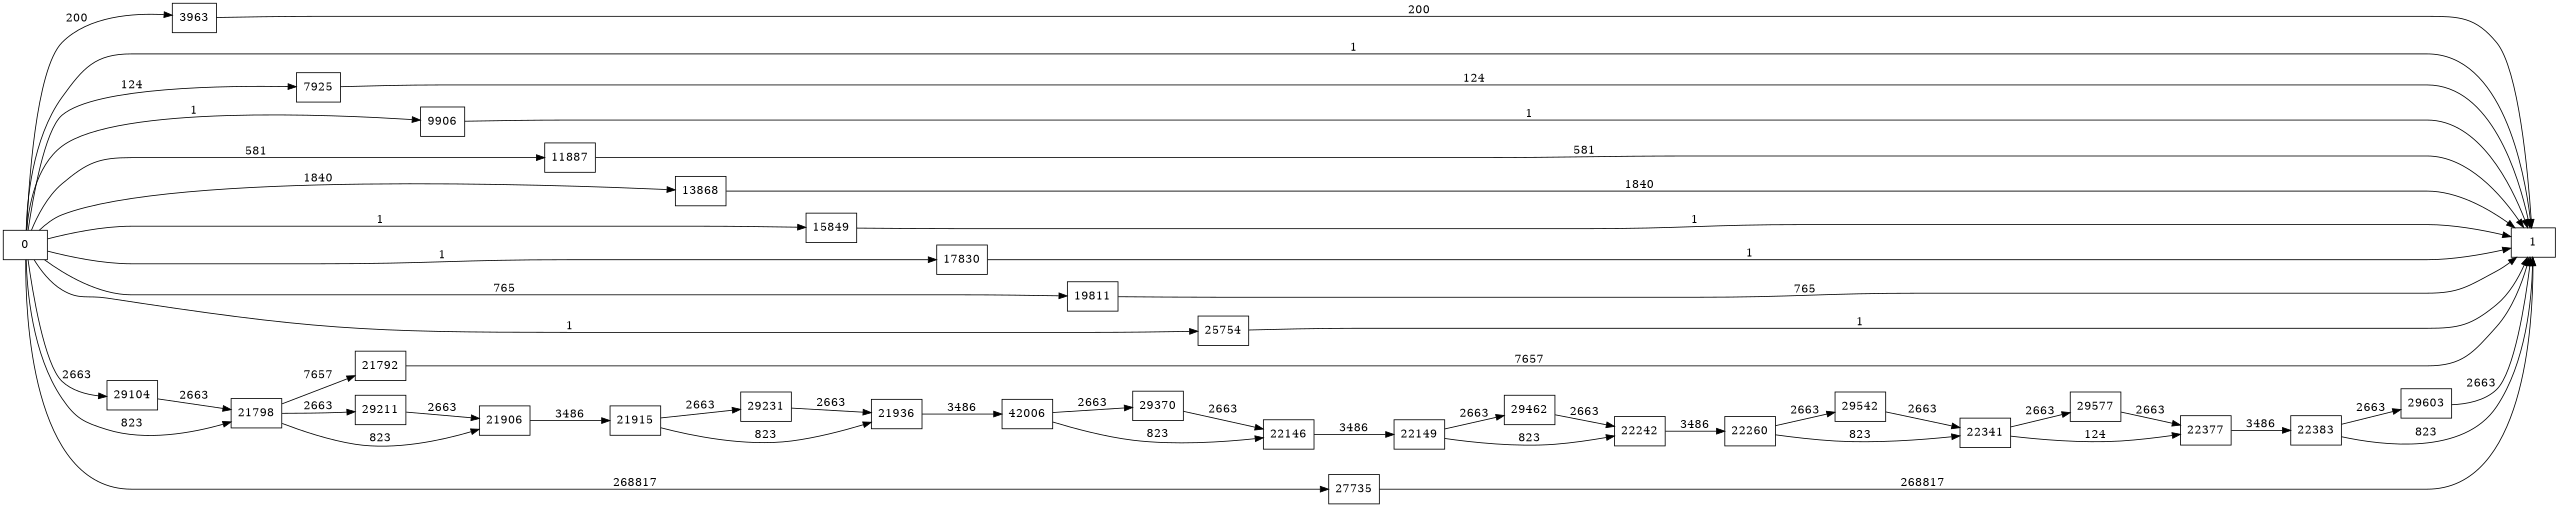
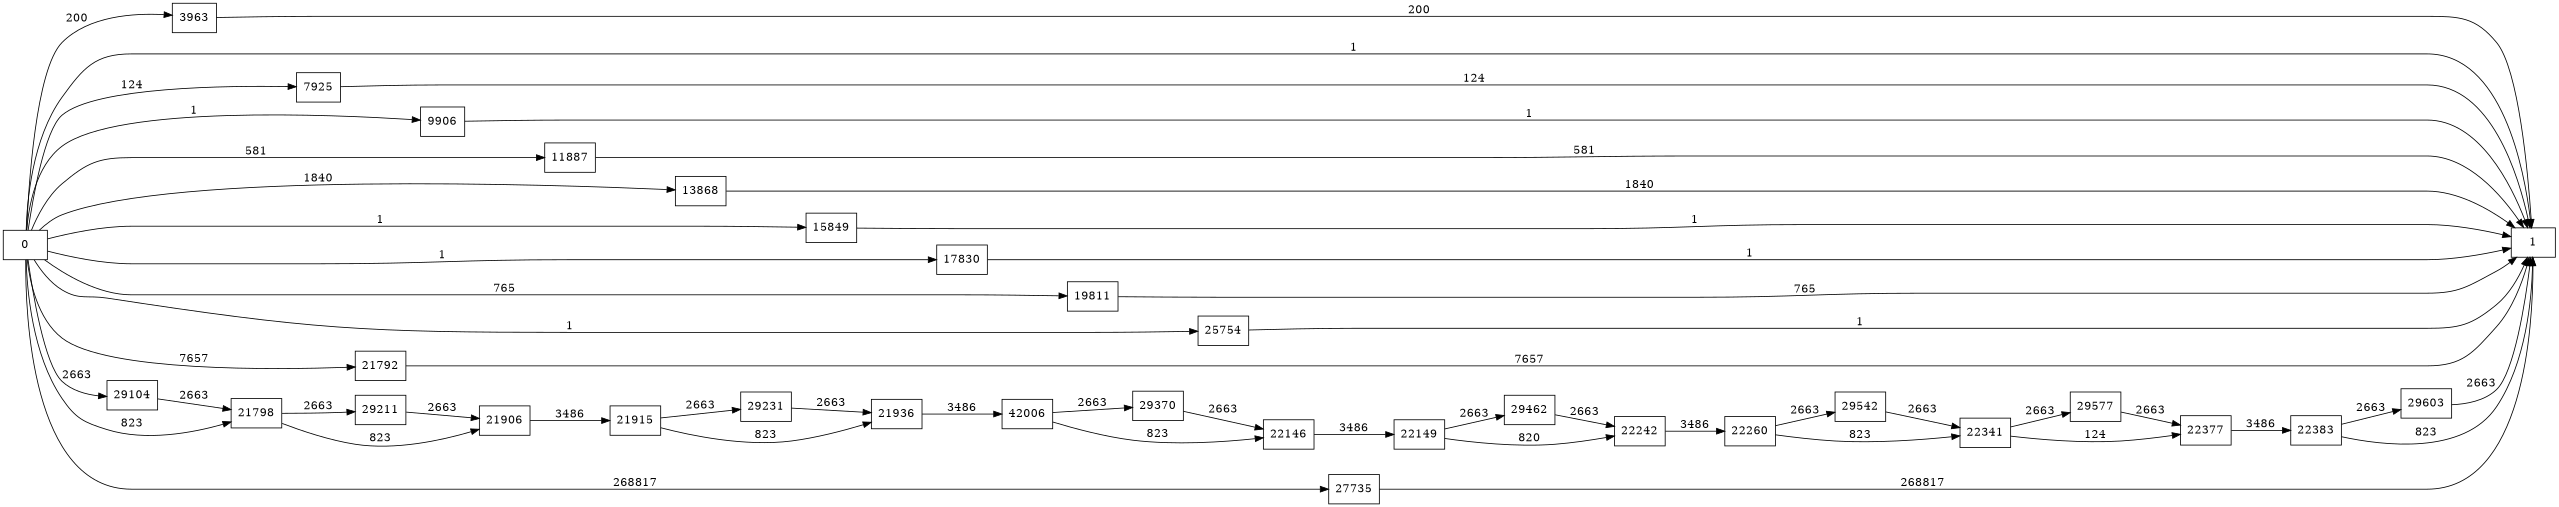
(315, 391) -> (159, 363)
(1530, 438) -> (1530, 438)
